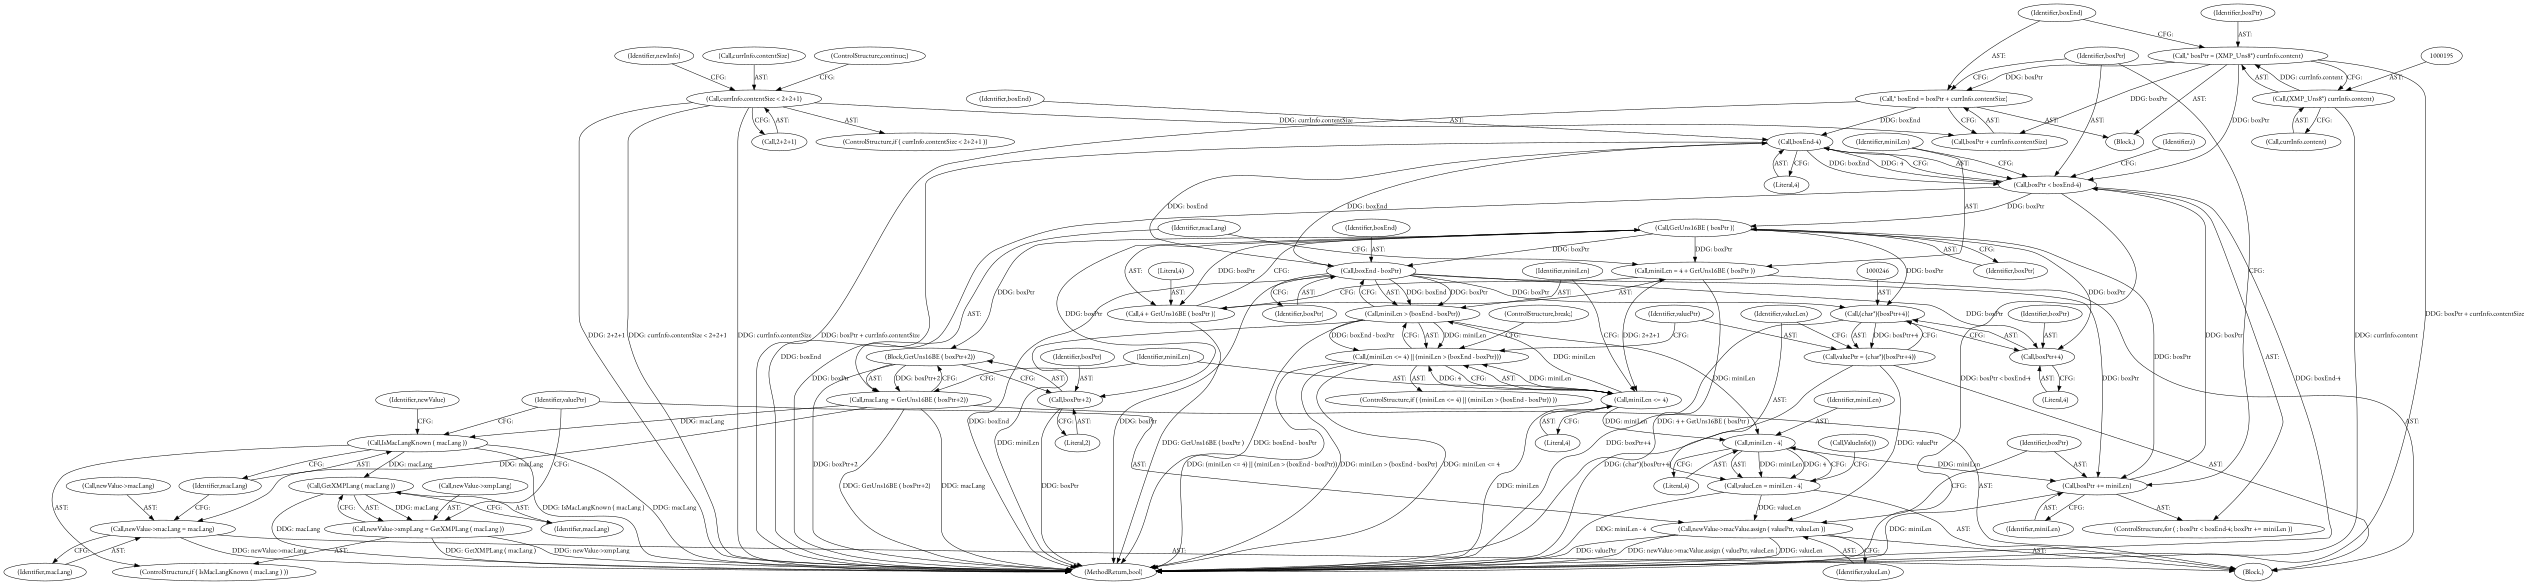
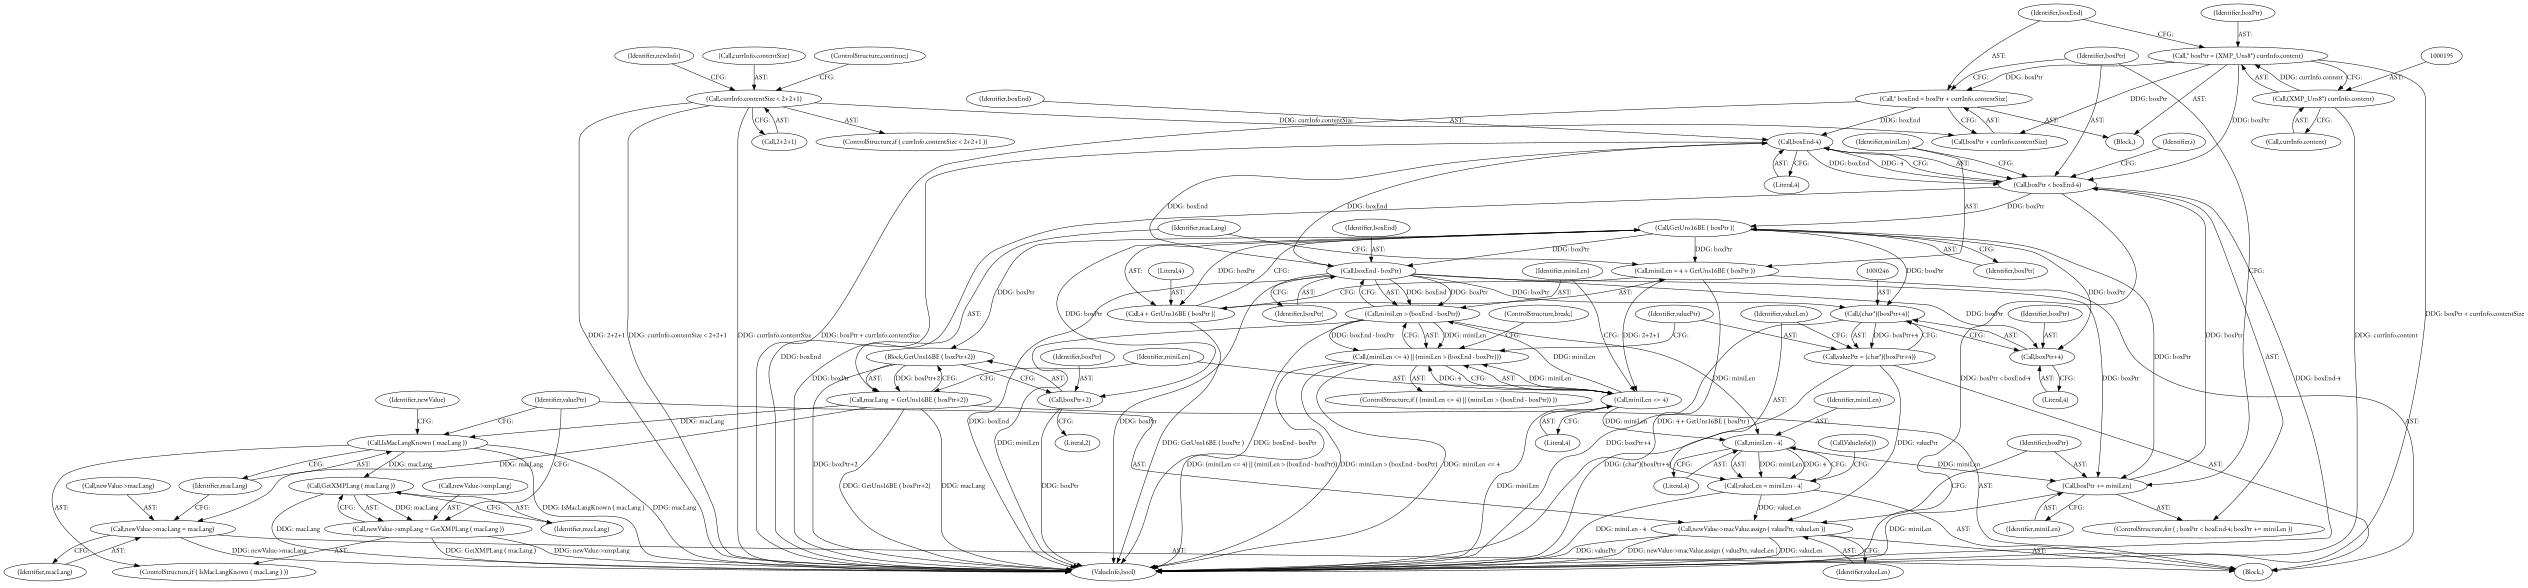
(1076, 424) -> none
(1114, 572) -> (1114, 572)
